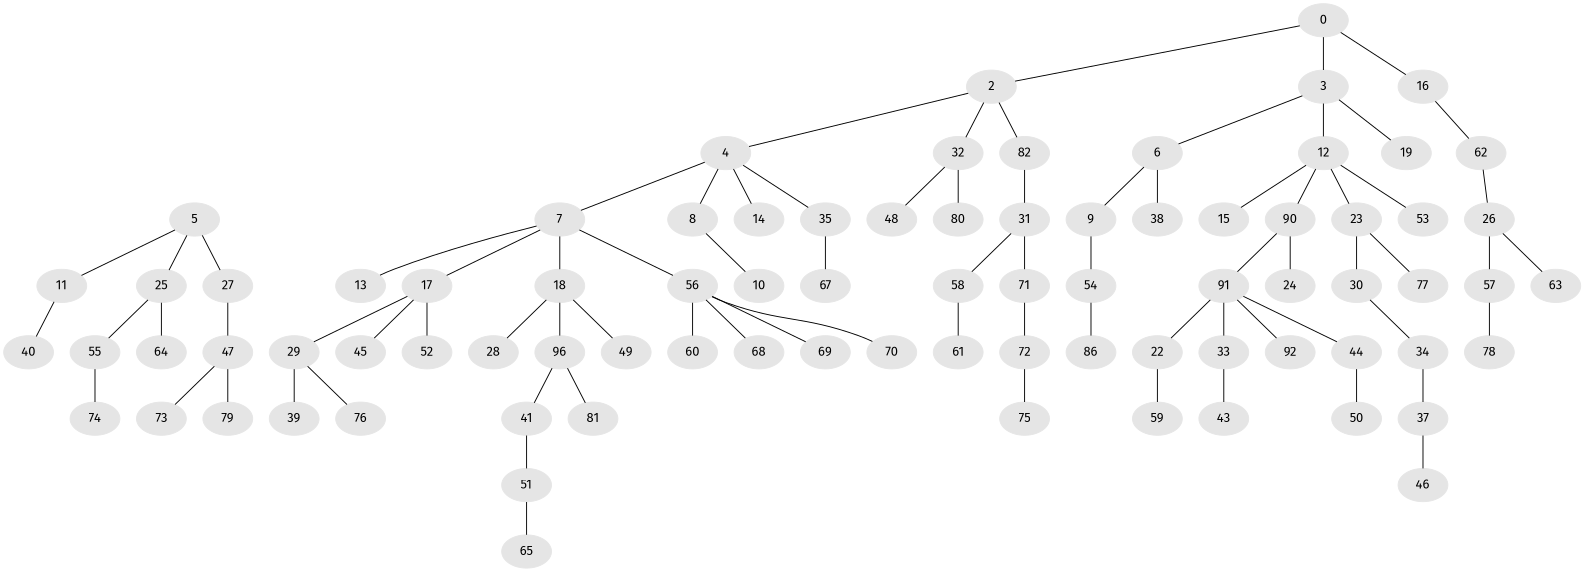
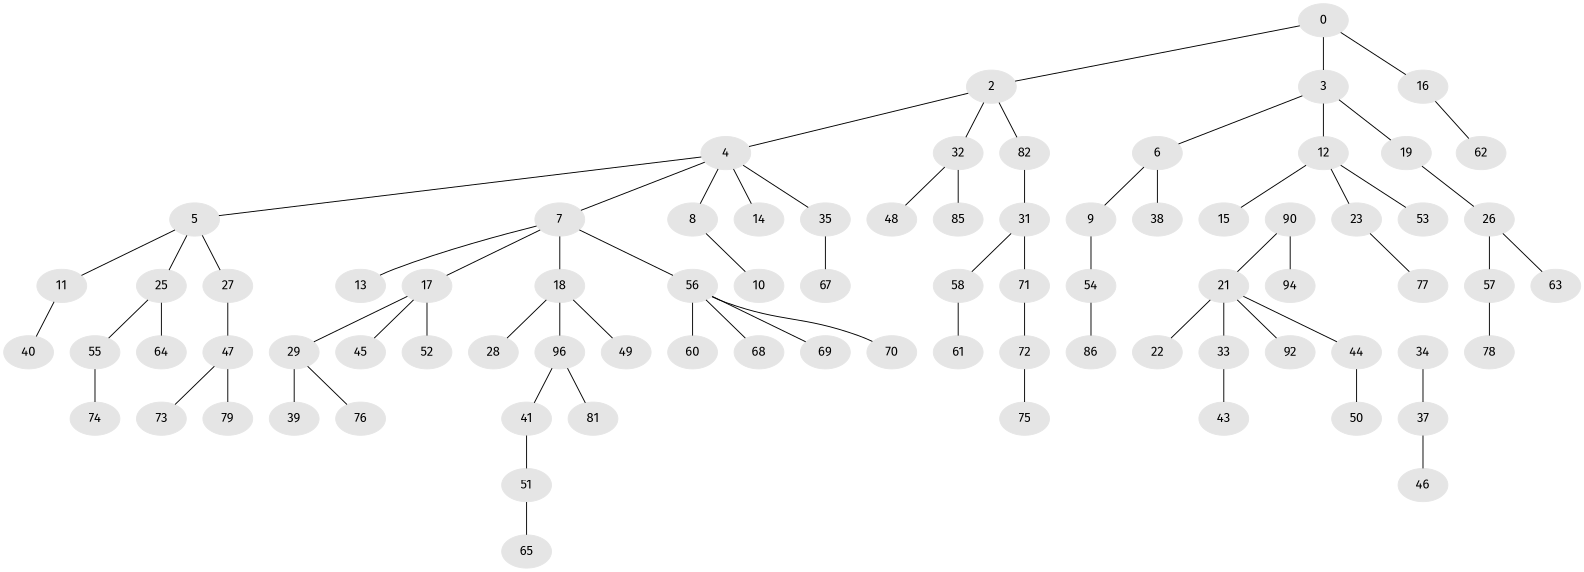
none -> (460, 186)
(1307, 186) -> none
(1485, 186) -> (1448, 186)
(958, 219) -> (958, 219)
(1224, 286) -> (1224, 286)
(1290, 286) -> (1290, 286)
(1357, 286) -> none
(1157, 419) -> none
